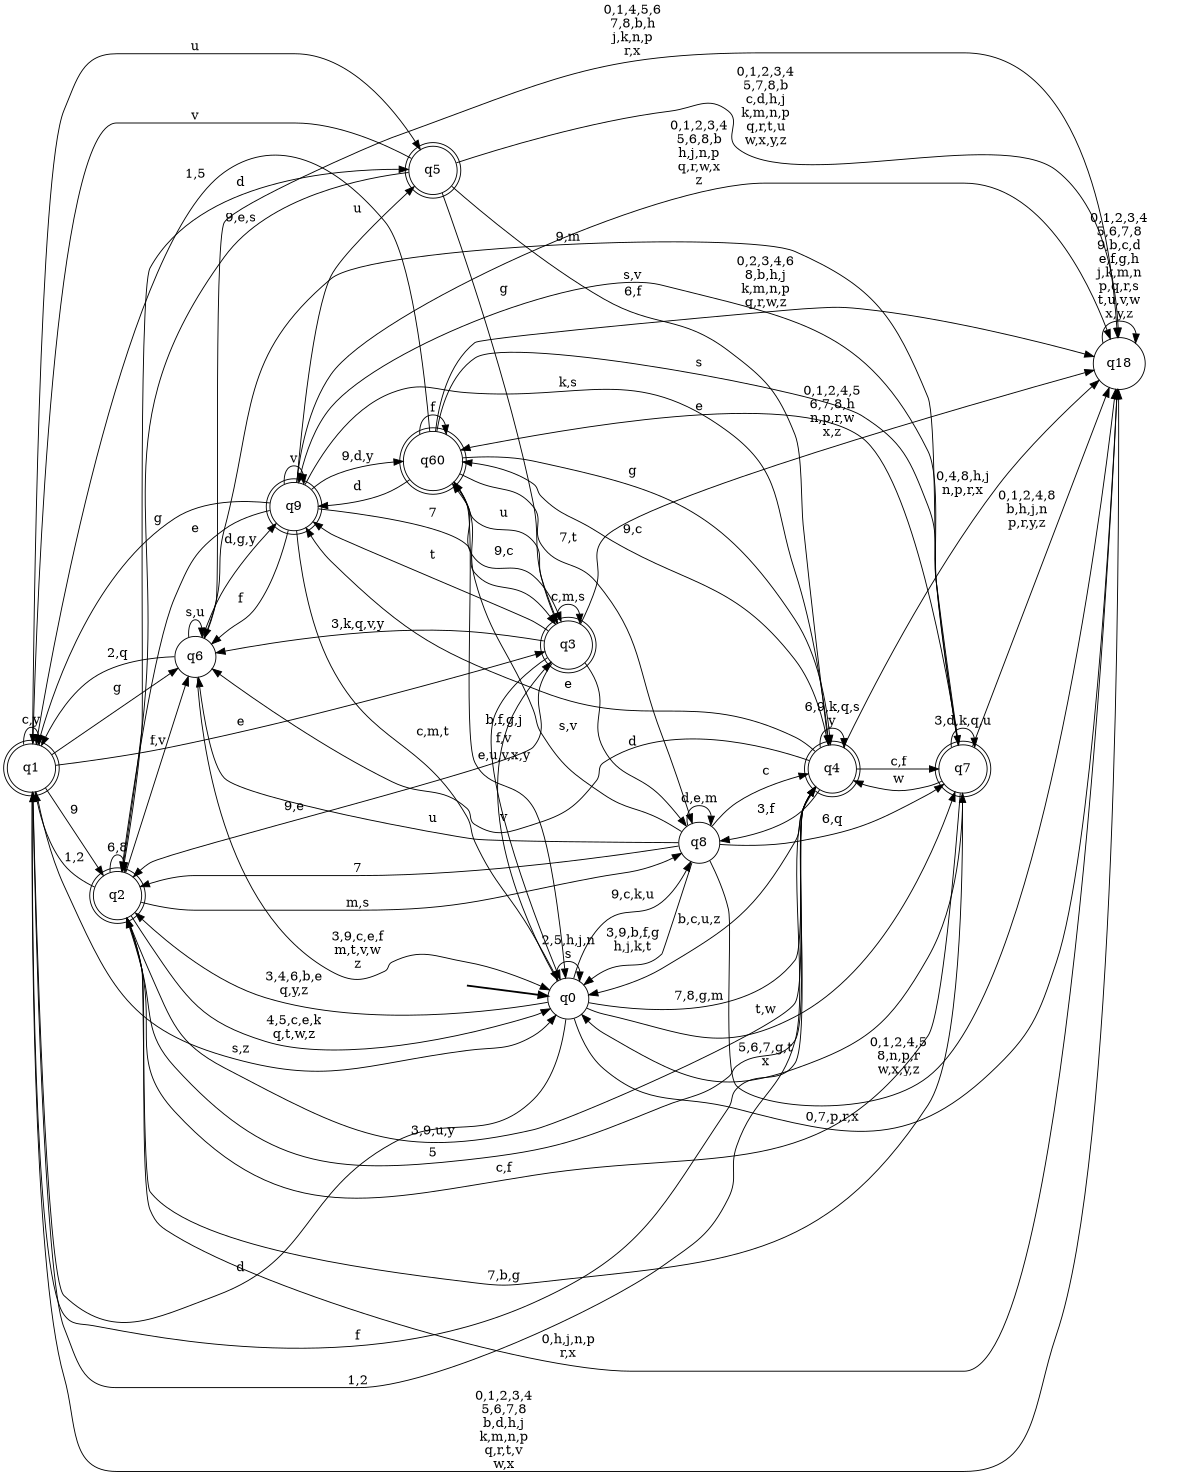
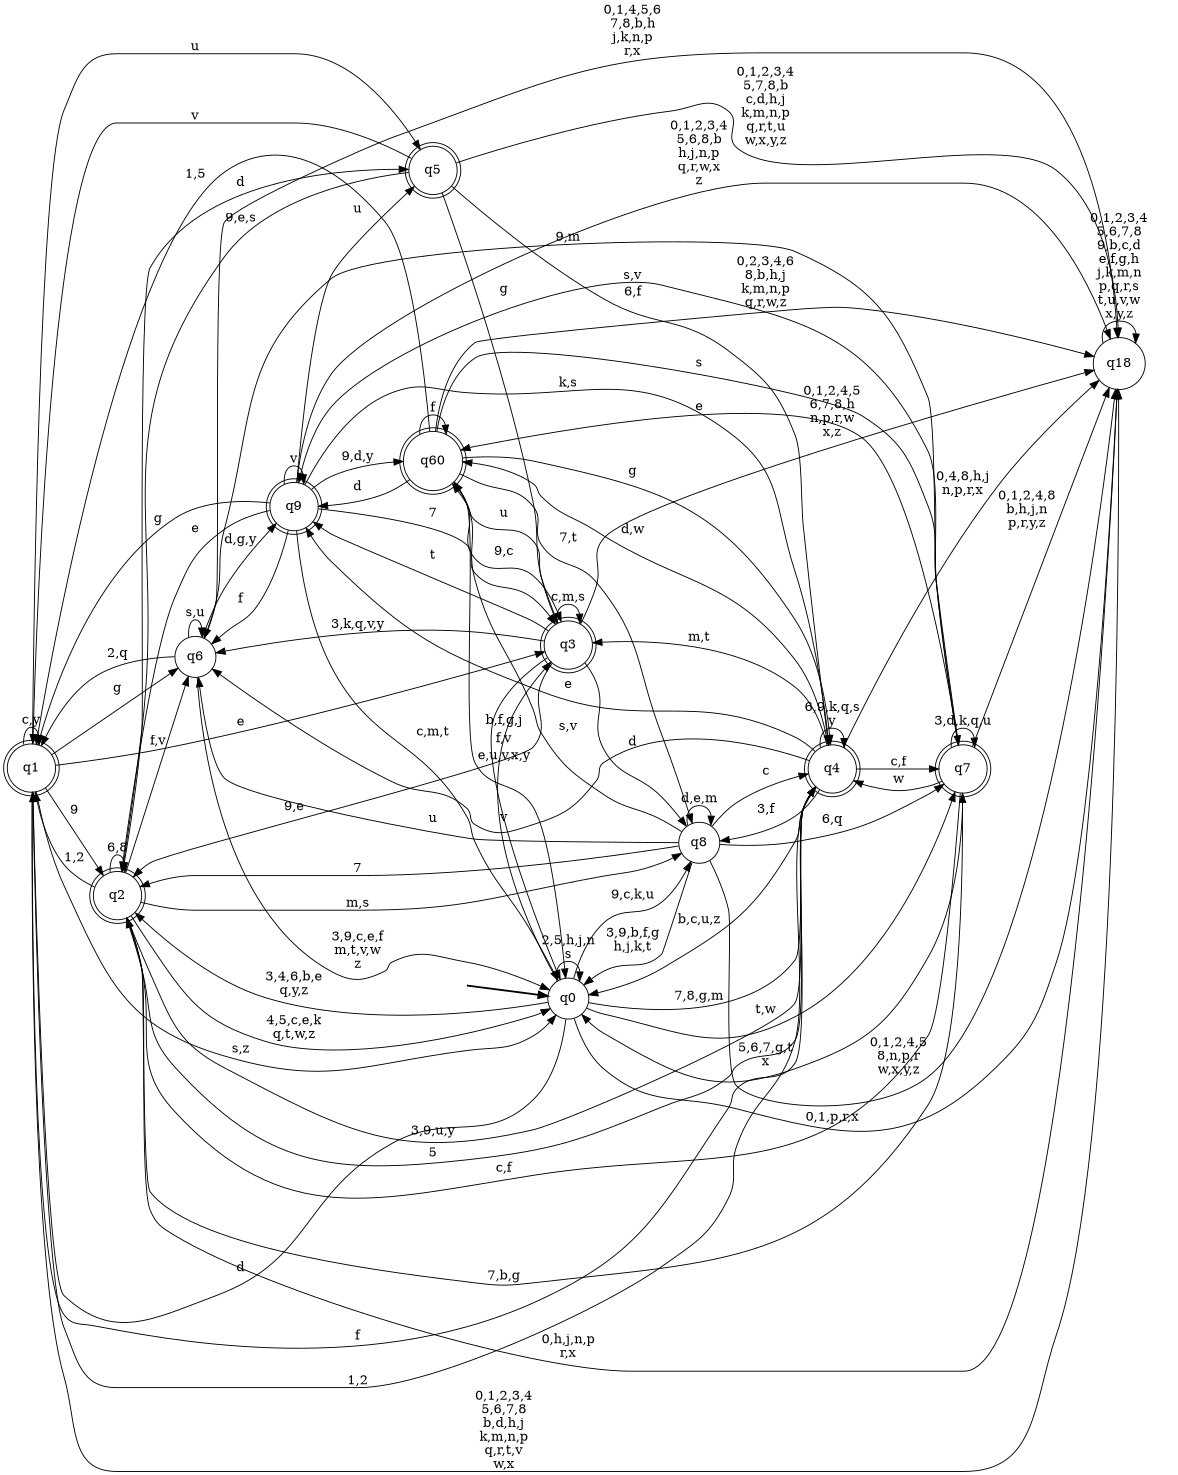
(633, 530) -> (633, 530)
none -> (735, 657)
(832, 1117) -> (832, 1117)
